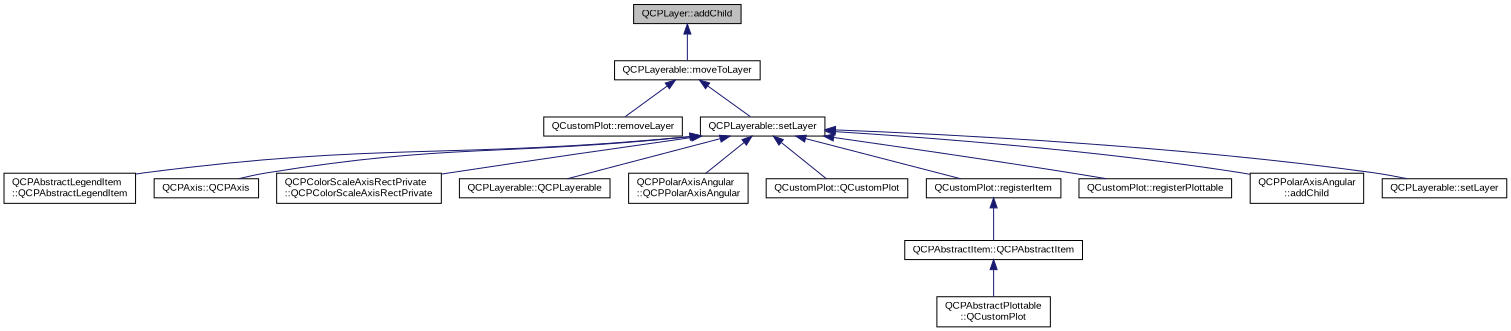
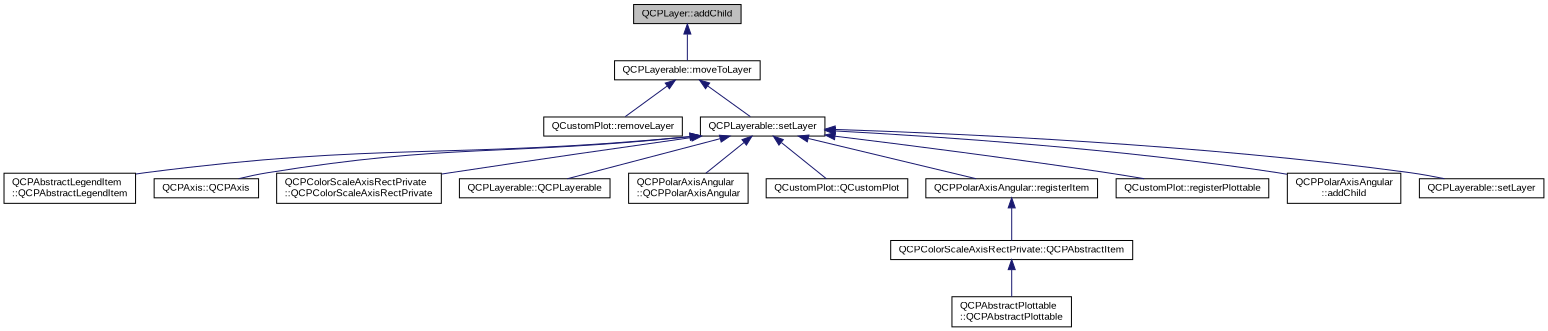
(994, 188) -> (1012, 188)
(994, 250) -> (1012, 250)
(994, 312) -> (1012, 312)
